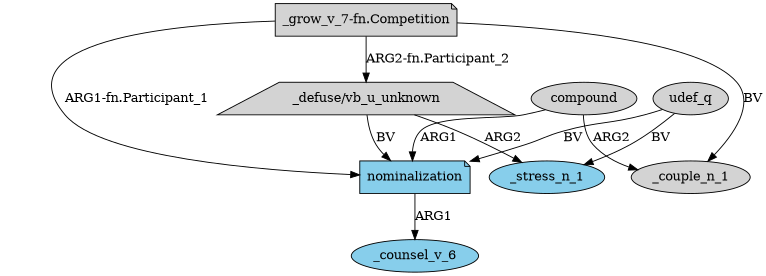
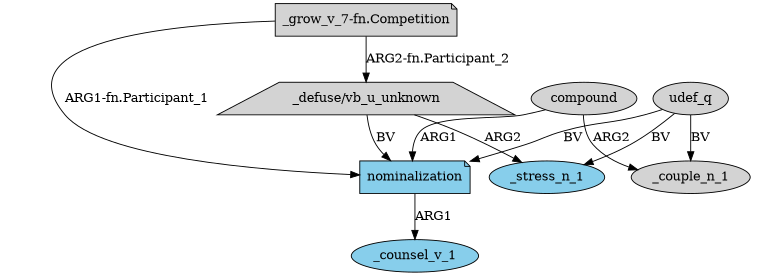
(642, 43) -> (691, 133)
(415, 256) -> (415, 256)
